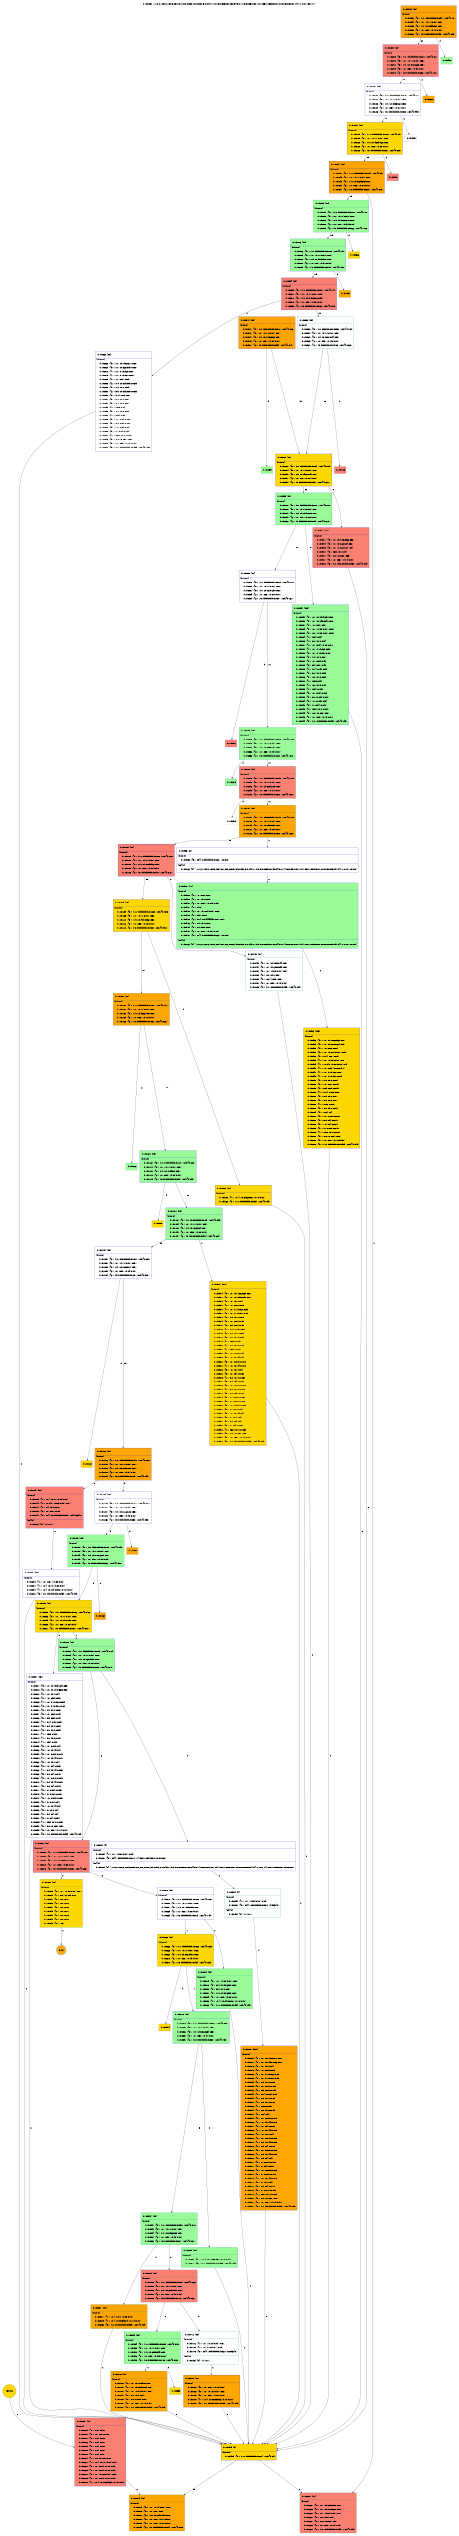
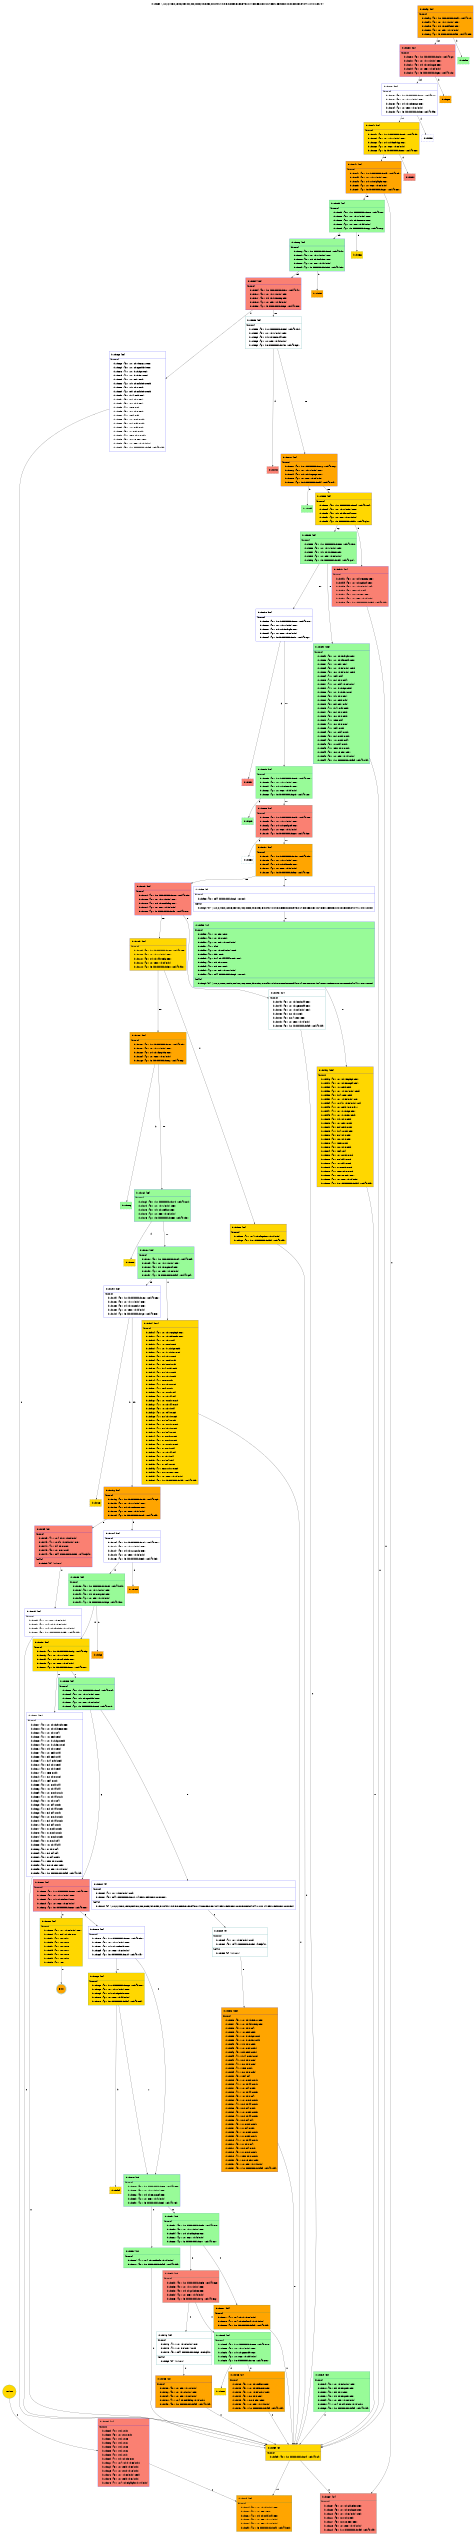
(315, 401) -> (291, 401)
(218, 1942) -> (165, 2063)
